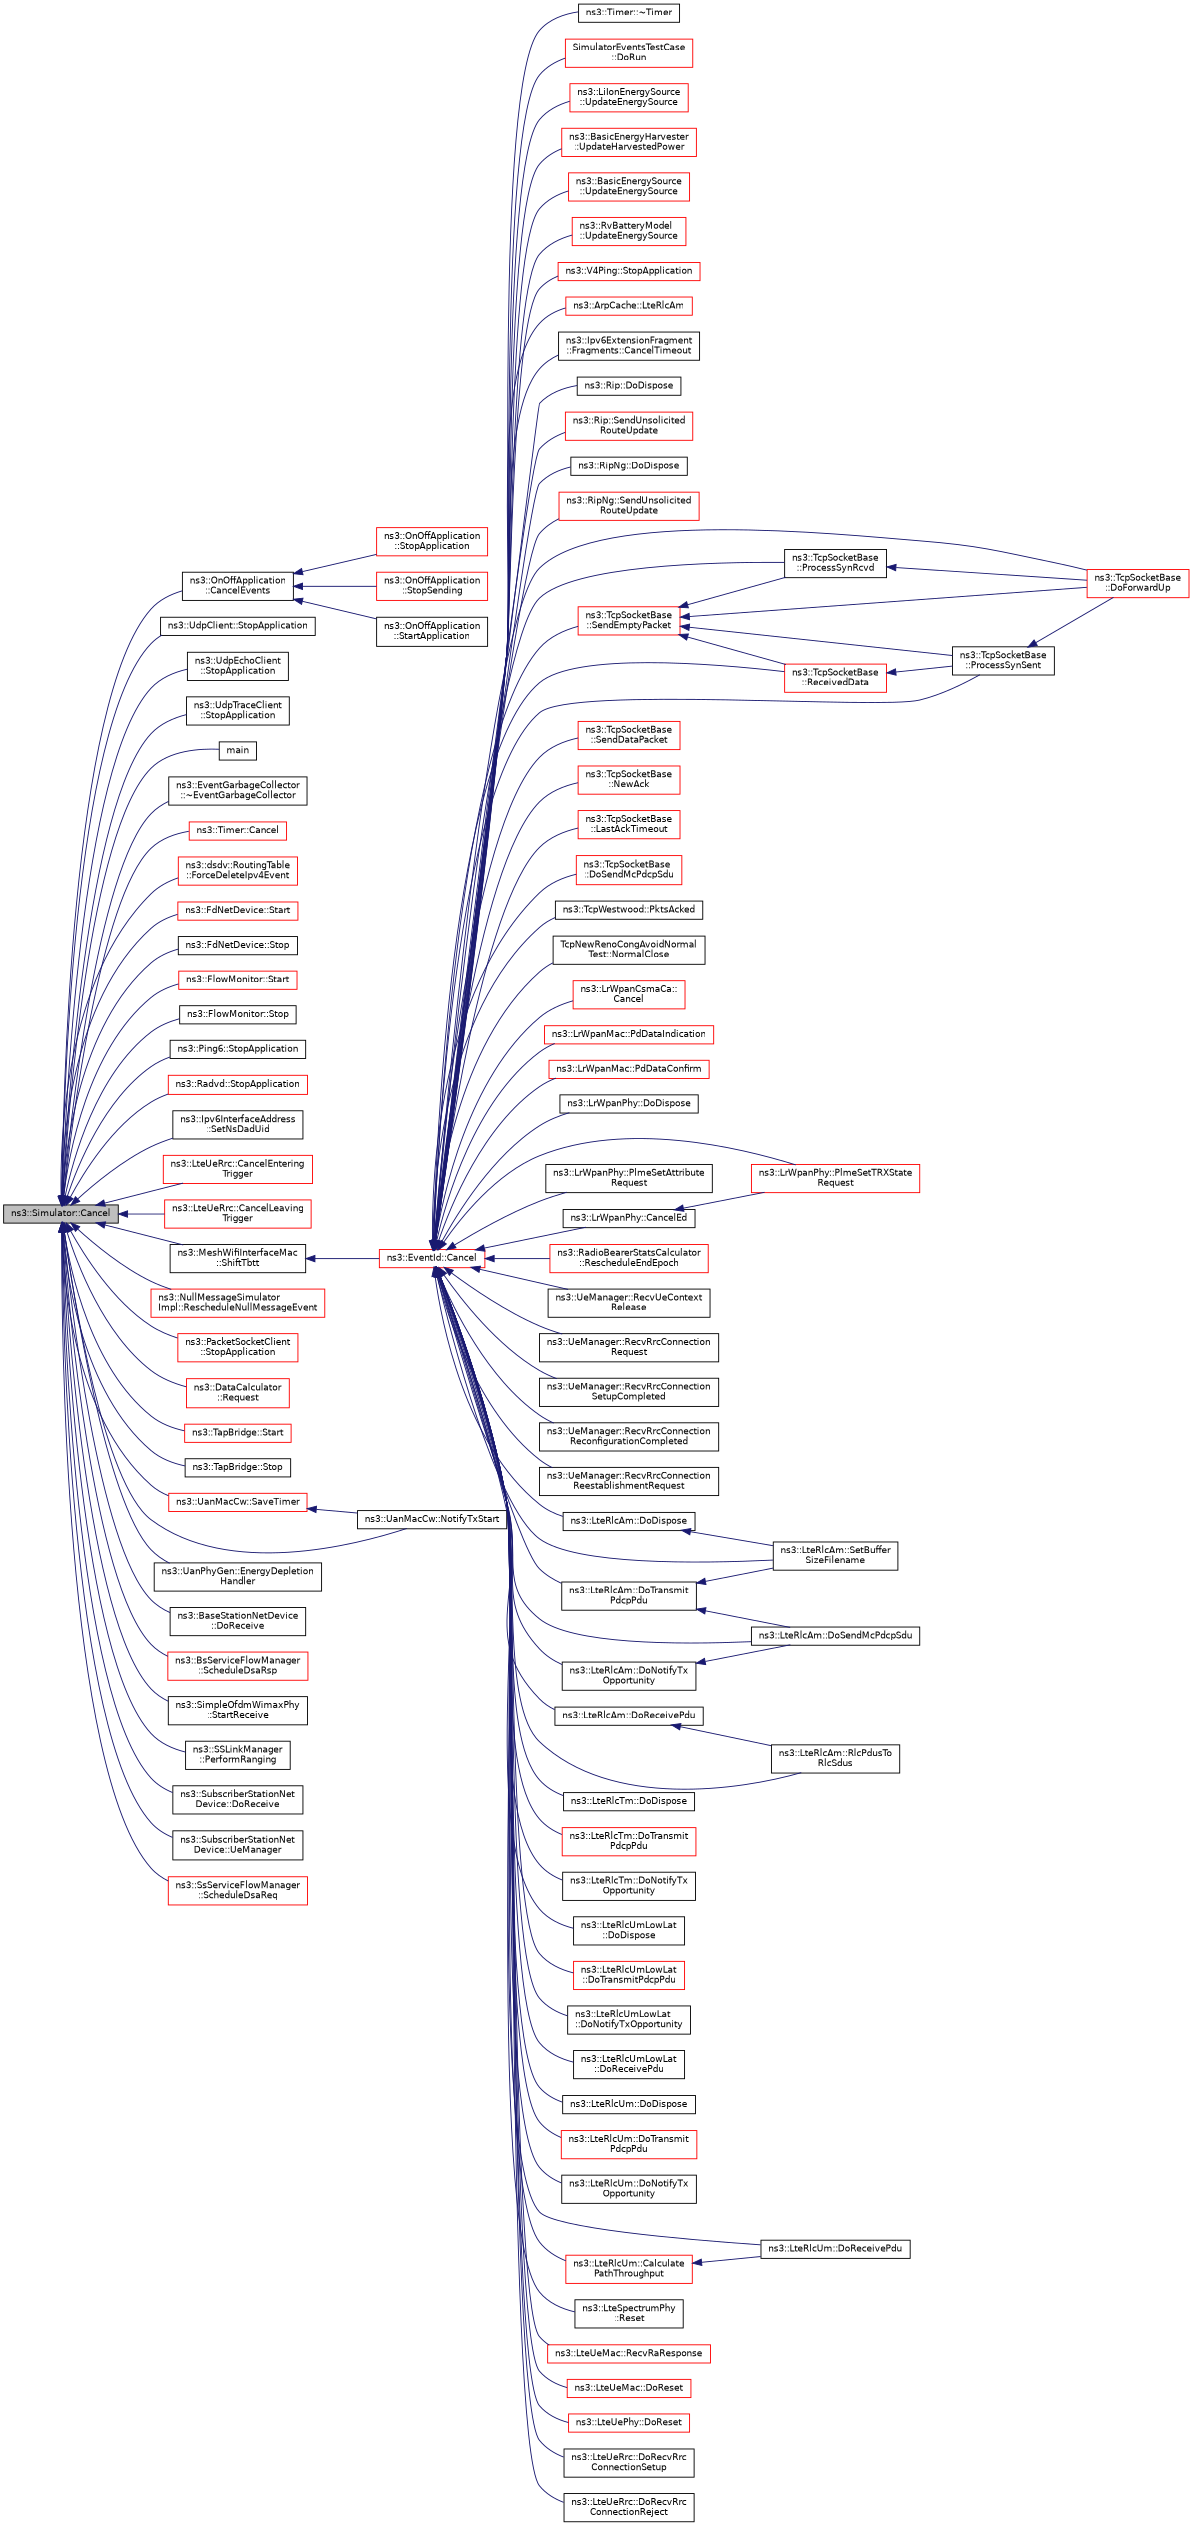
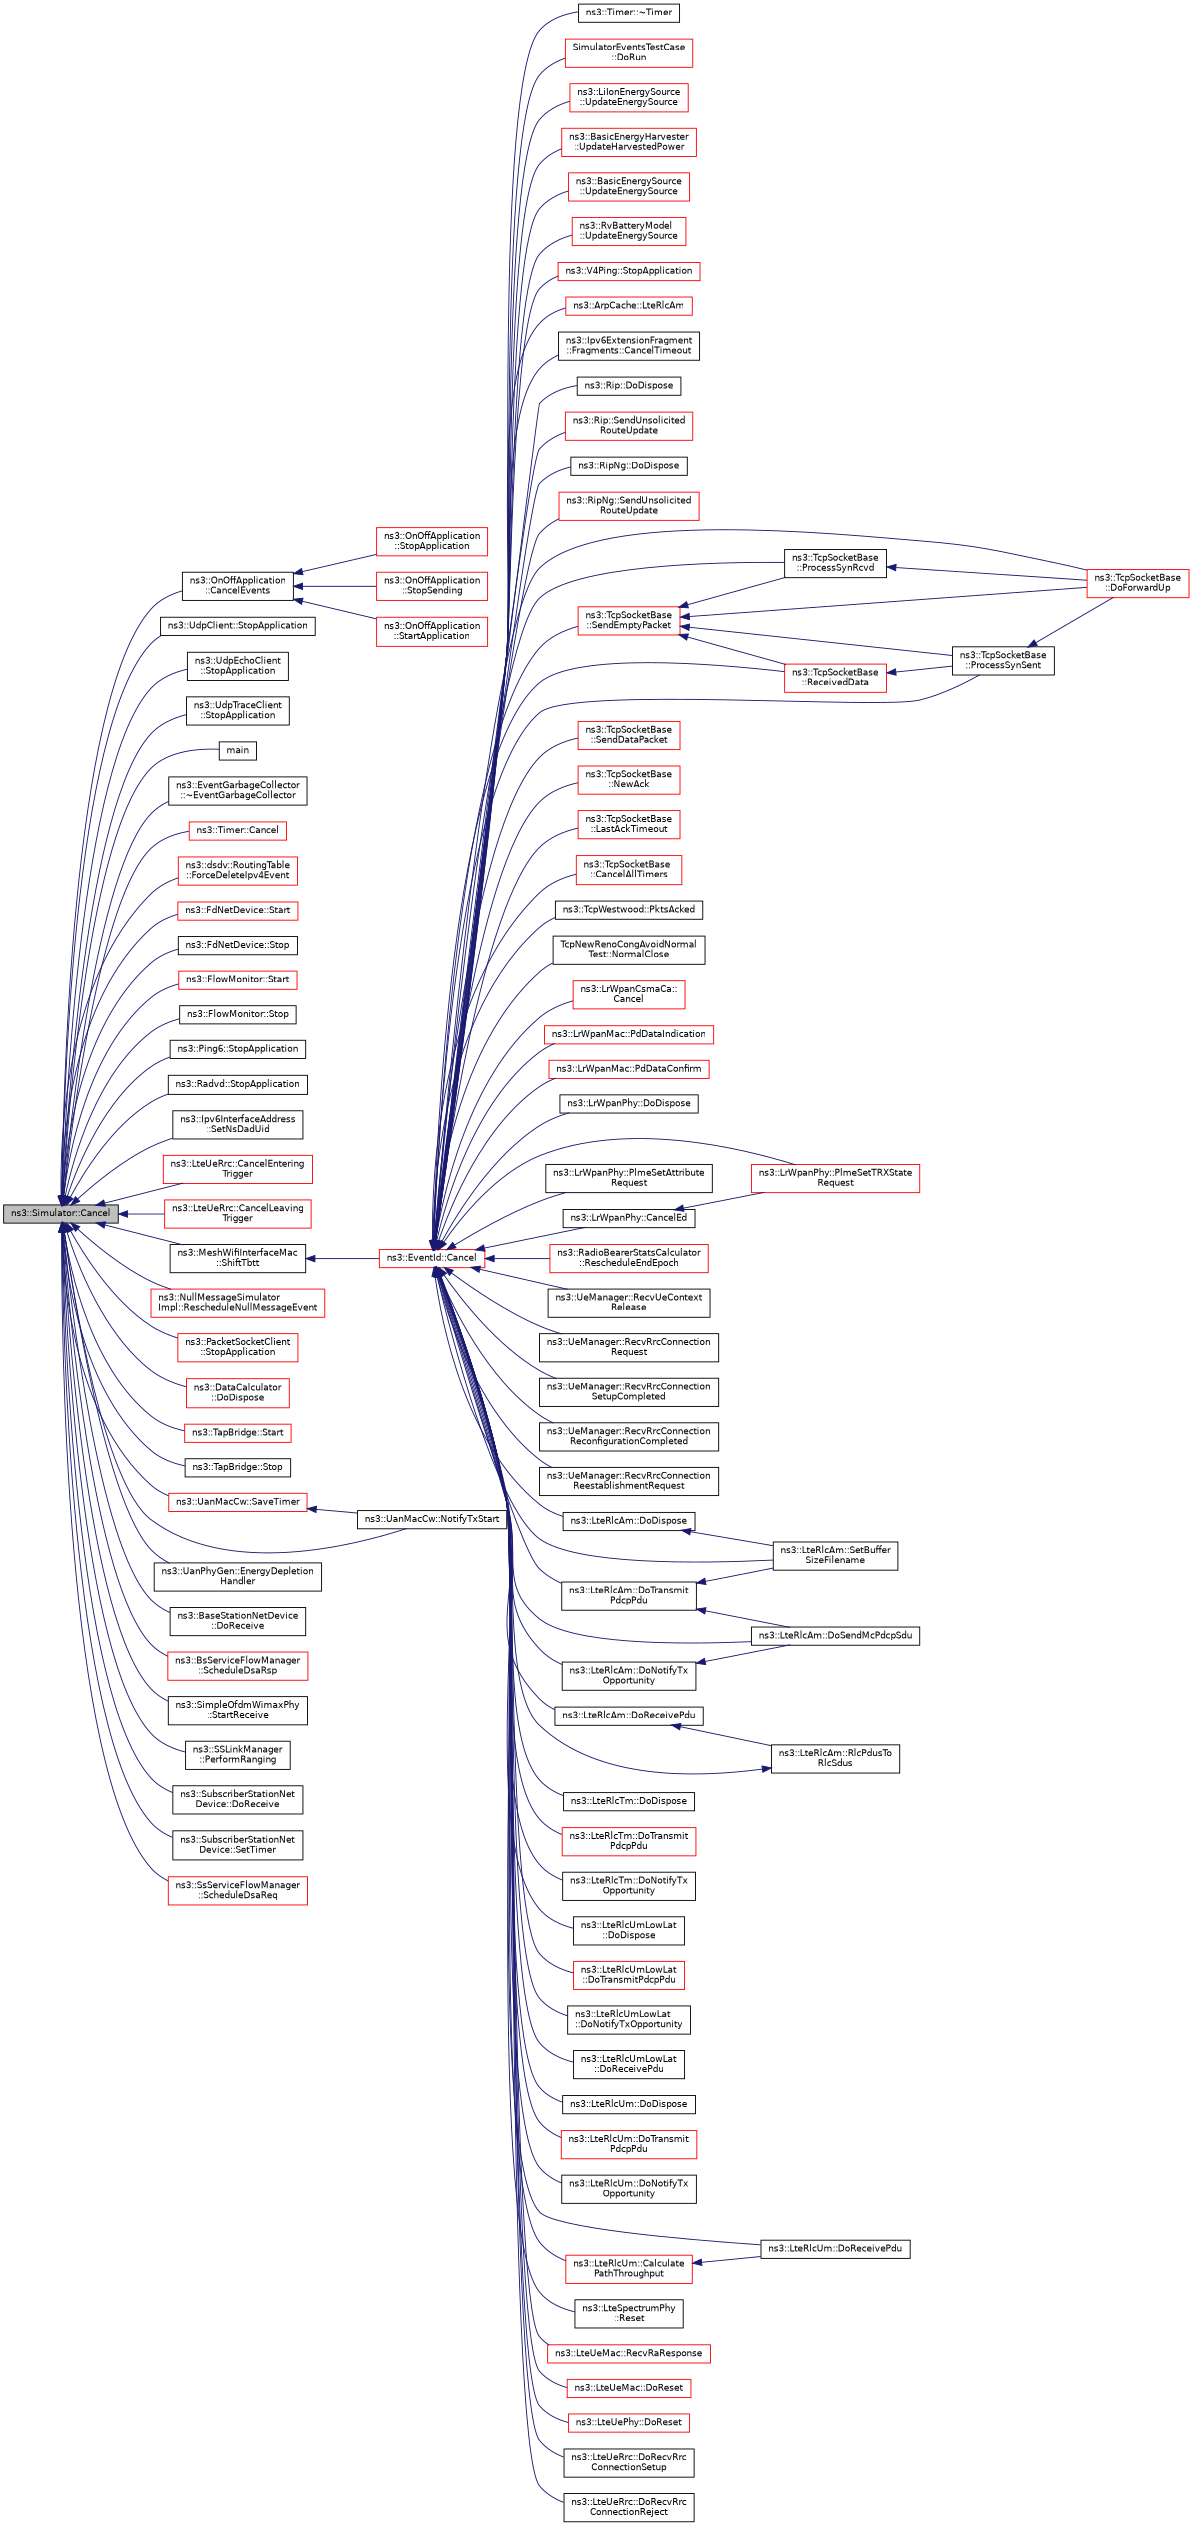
(432, 632) -> (432, 632)
(629, 870) -> (629, 870)
(238, 1085) -> (238, 1085)
(238, 1393) -> (238, 1393)
(526, 1718) -> (525, 1698)
(238, 1845) -> (238, 1845)
